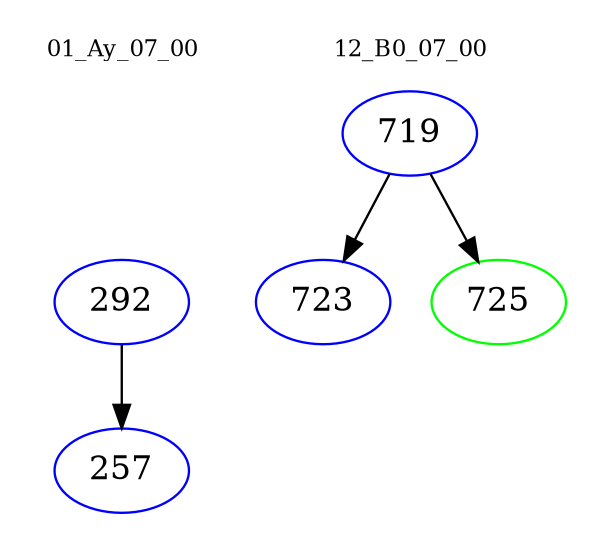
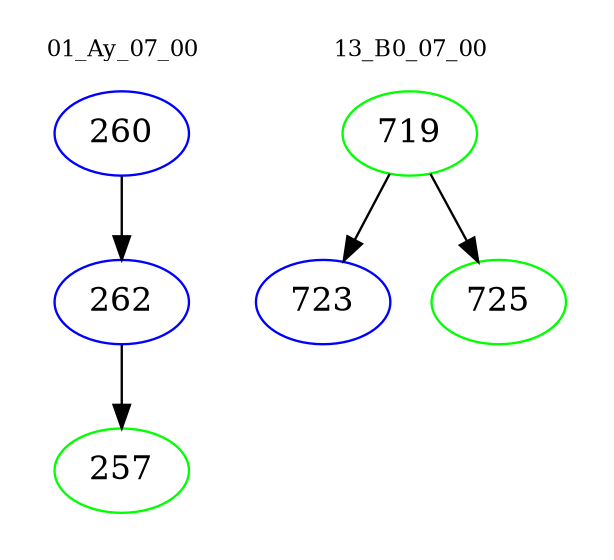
(411, 50) -> (411, 50)
none -> (122, 133)
(410, 133) -> (410, 133)
(122, 302) -> (122, 302)
(122, 471) -> (122, 471)
